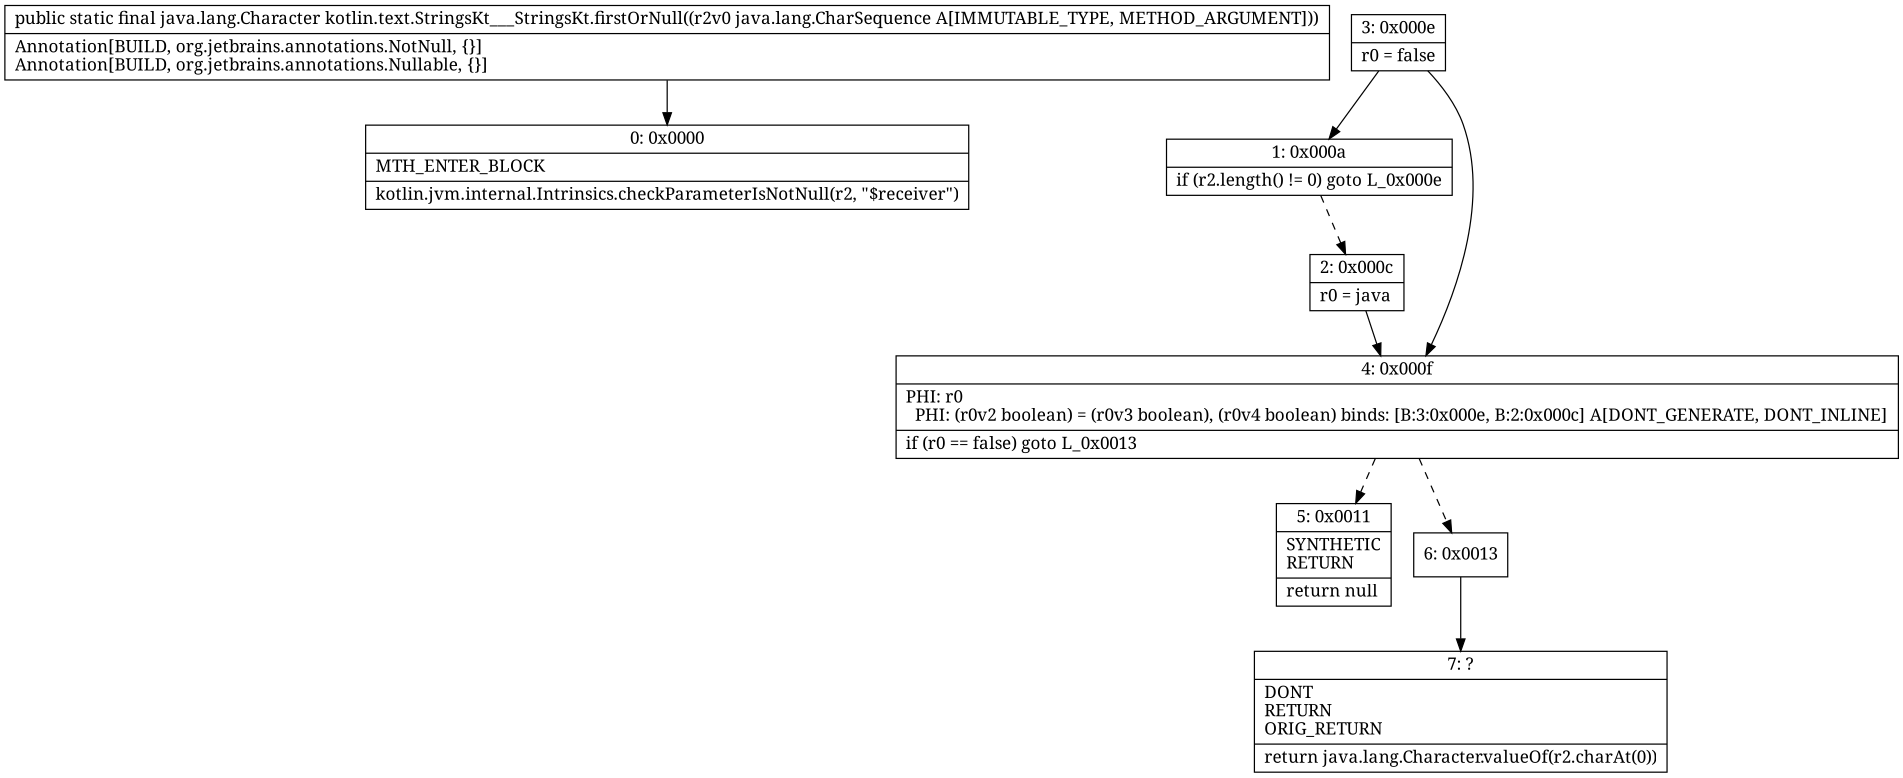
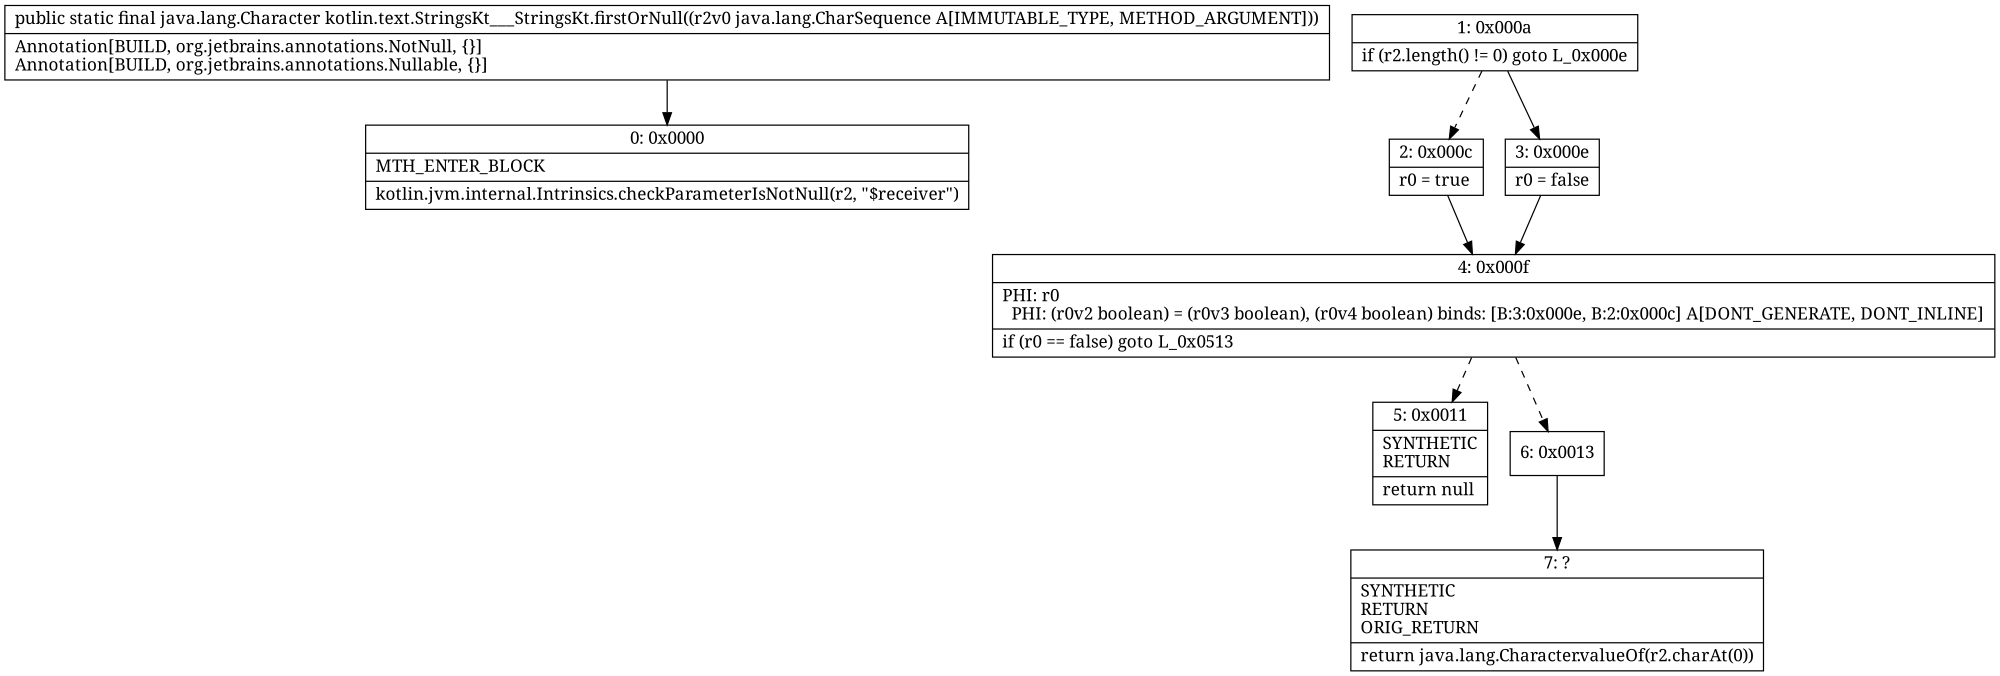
(1358, 100) -> (1521, 99)
(1356, 296) -> (1434, 181)
(1022, 444) -> (1118, 342)
(1289, 693) -> (1408, 591)
